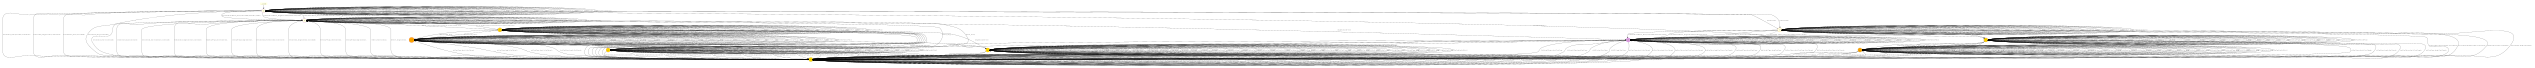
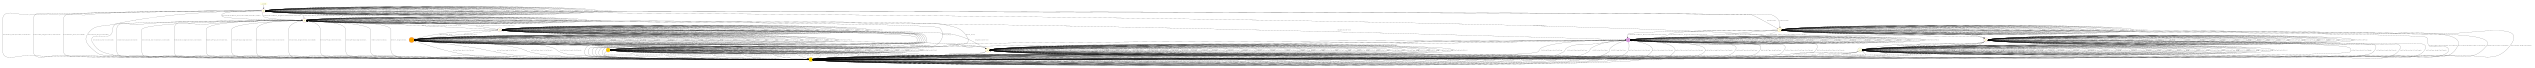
(500, 30) -> (500, 30)
(1986, 40) -> (1986, 40)
(988, 50) -> (988, 50)
(1860, 50) -> (1860, 50)
